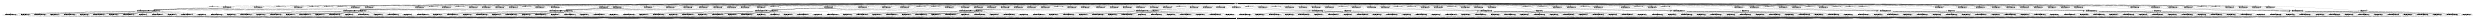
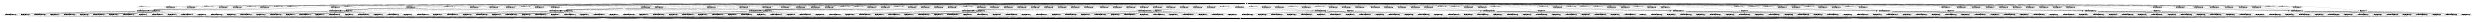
(473, 7) -> none
(775, 15) -> (776, 15)
(1642, 15) -> (1643, 15)
